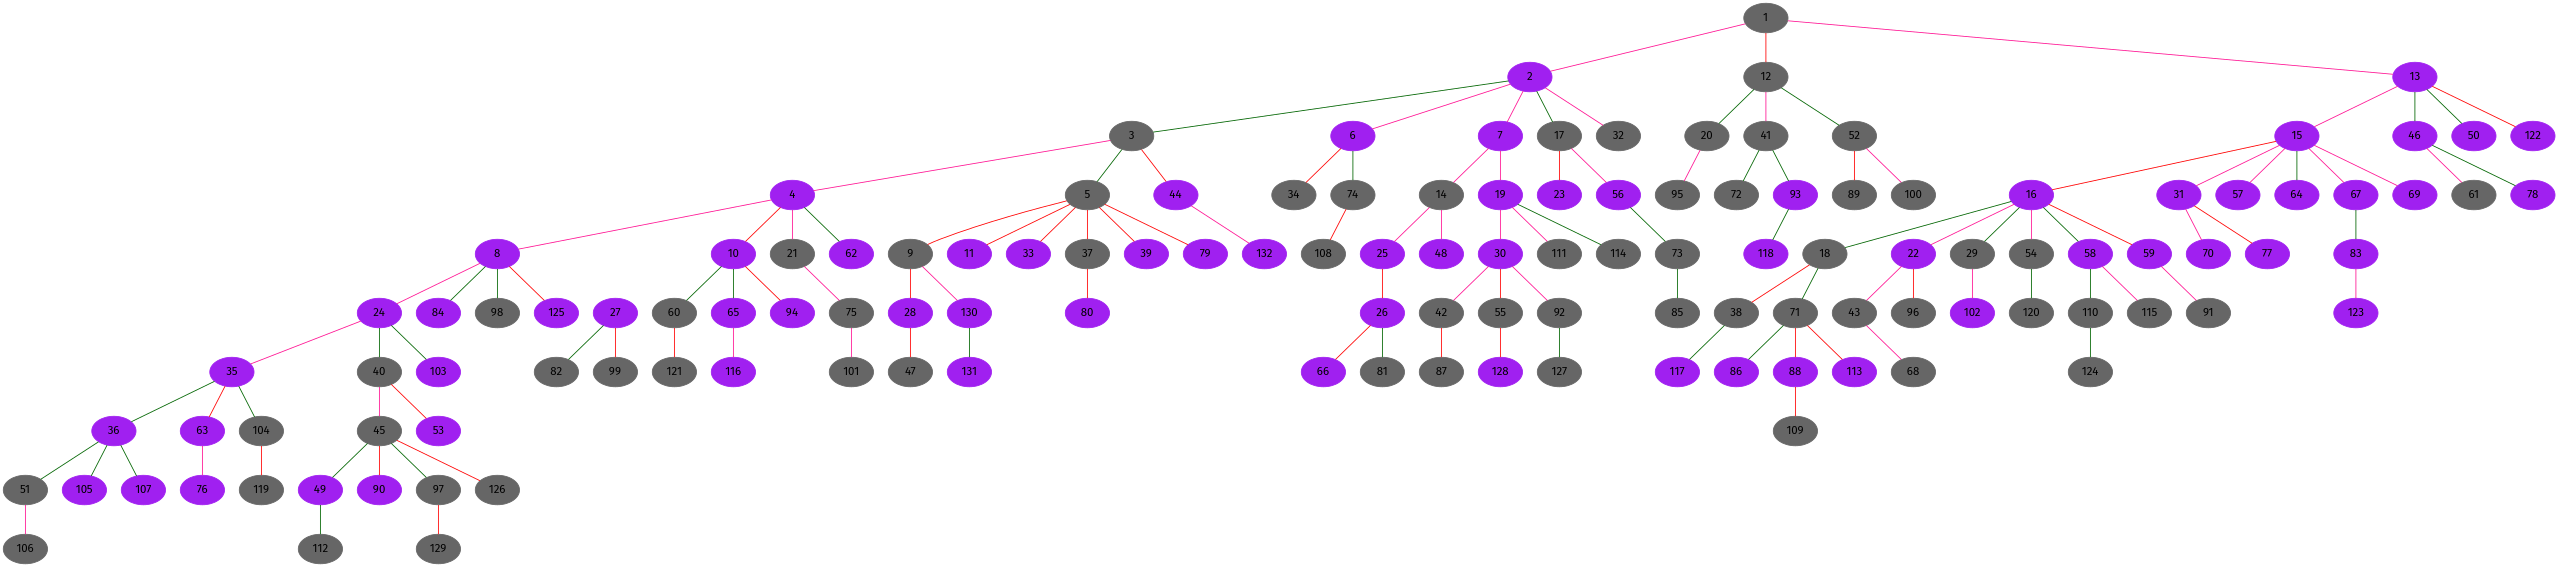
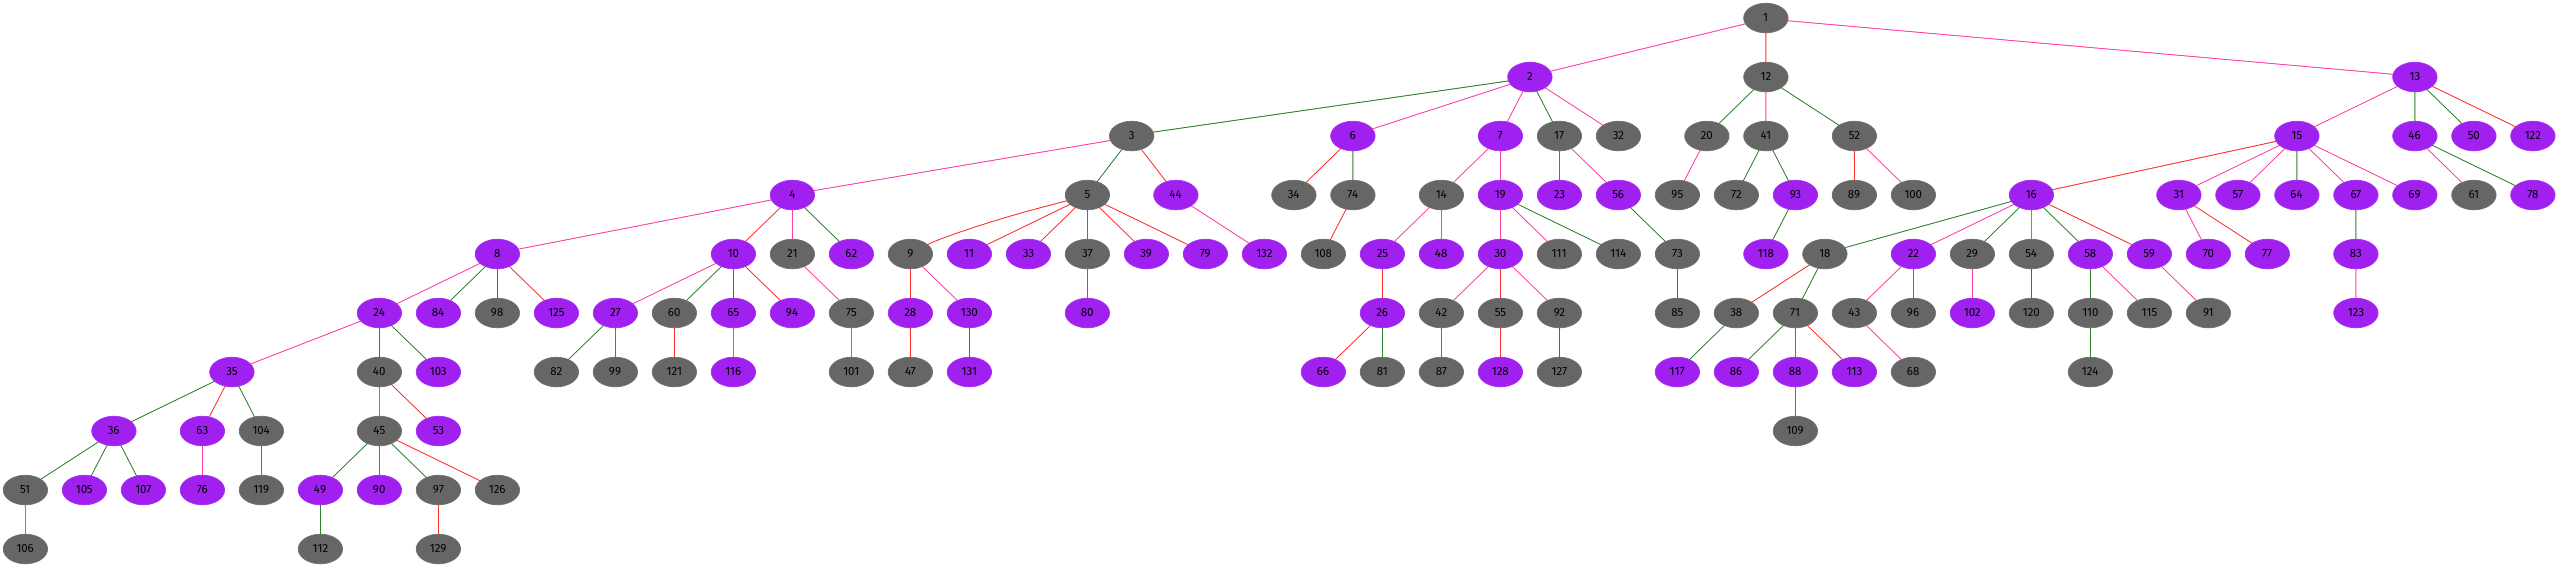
none -> (674, 284)
